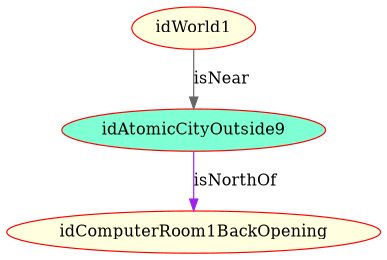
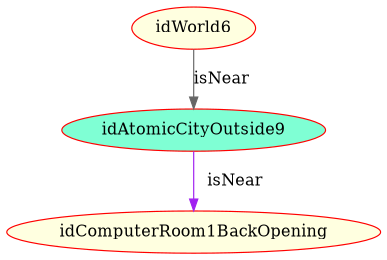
(194, 28) -> (194, 28)
(235, 181) -> (235, 181)
